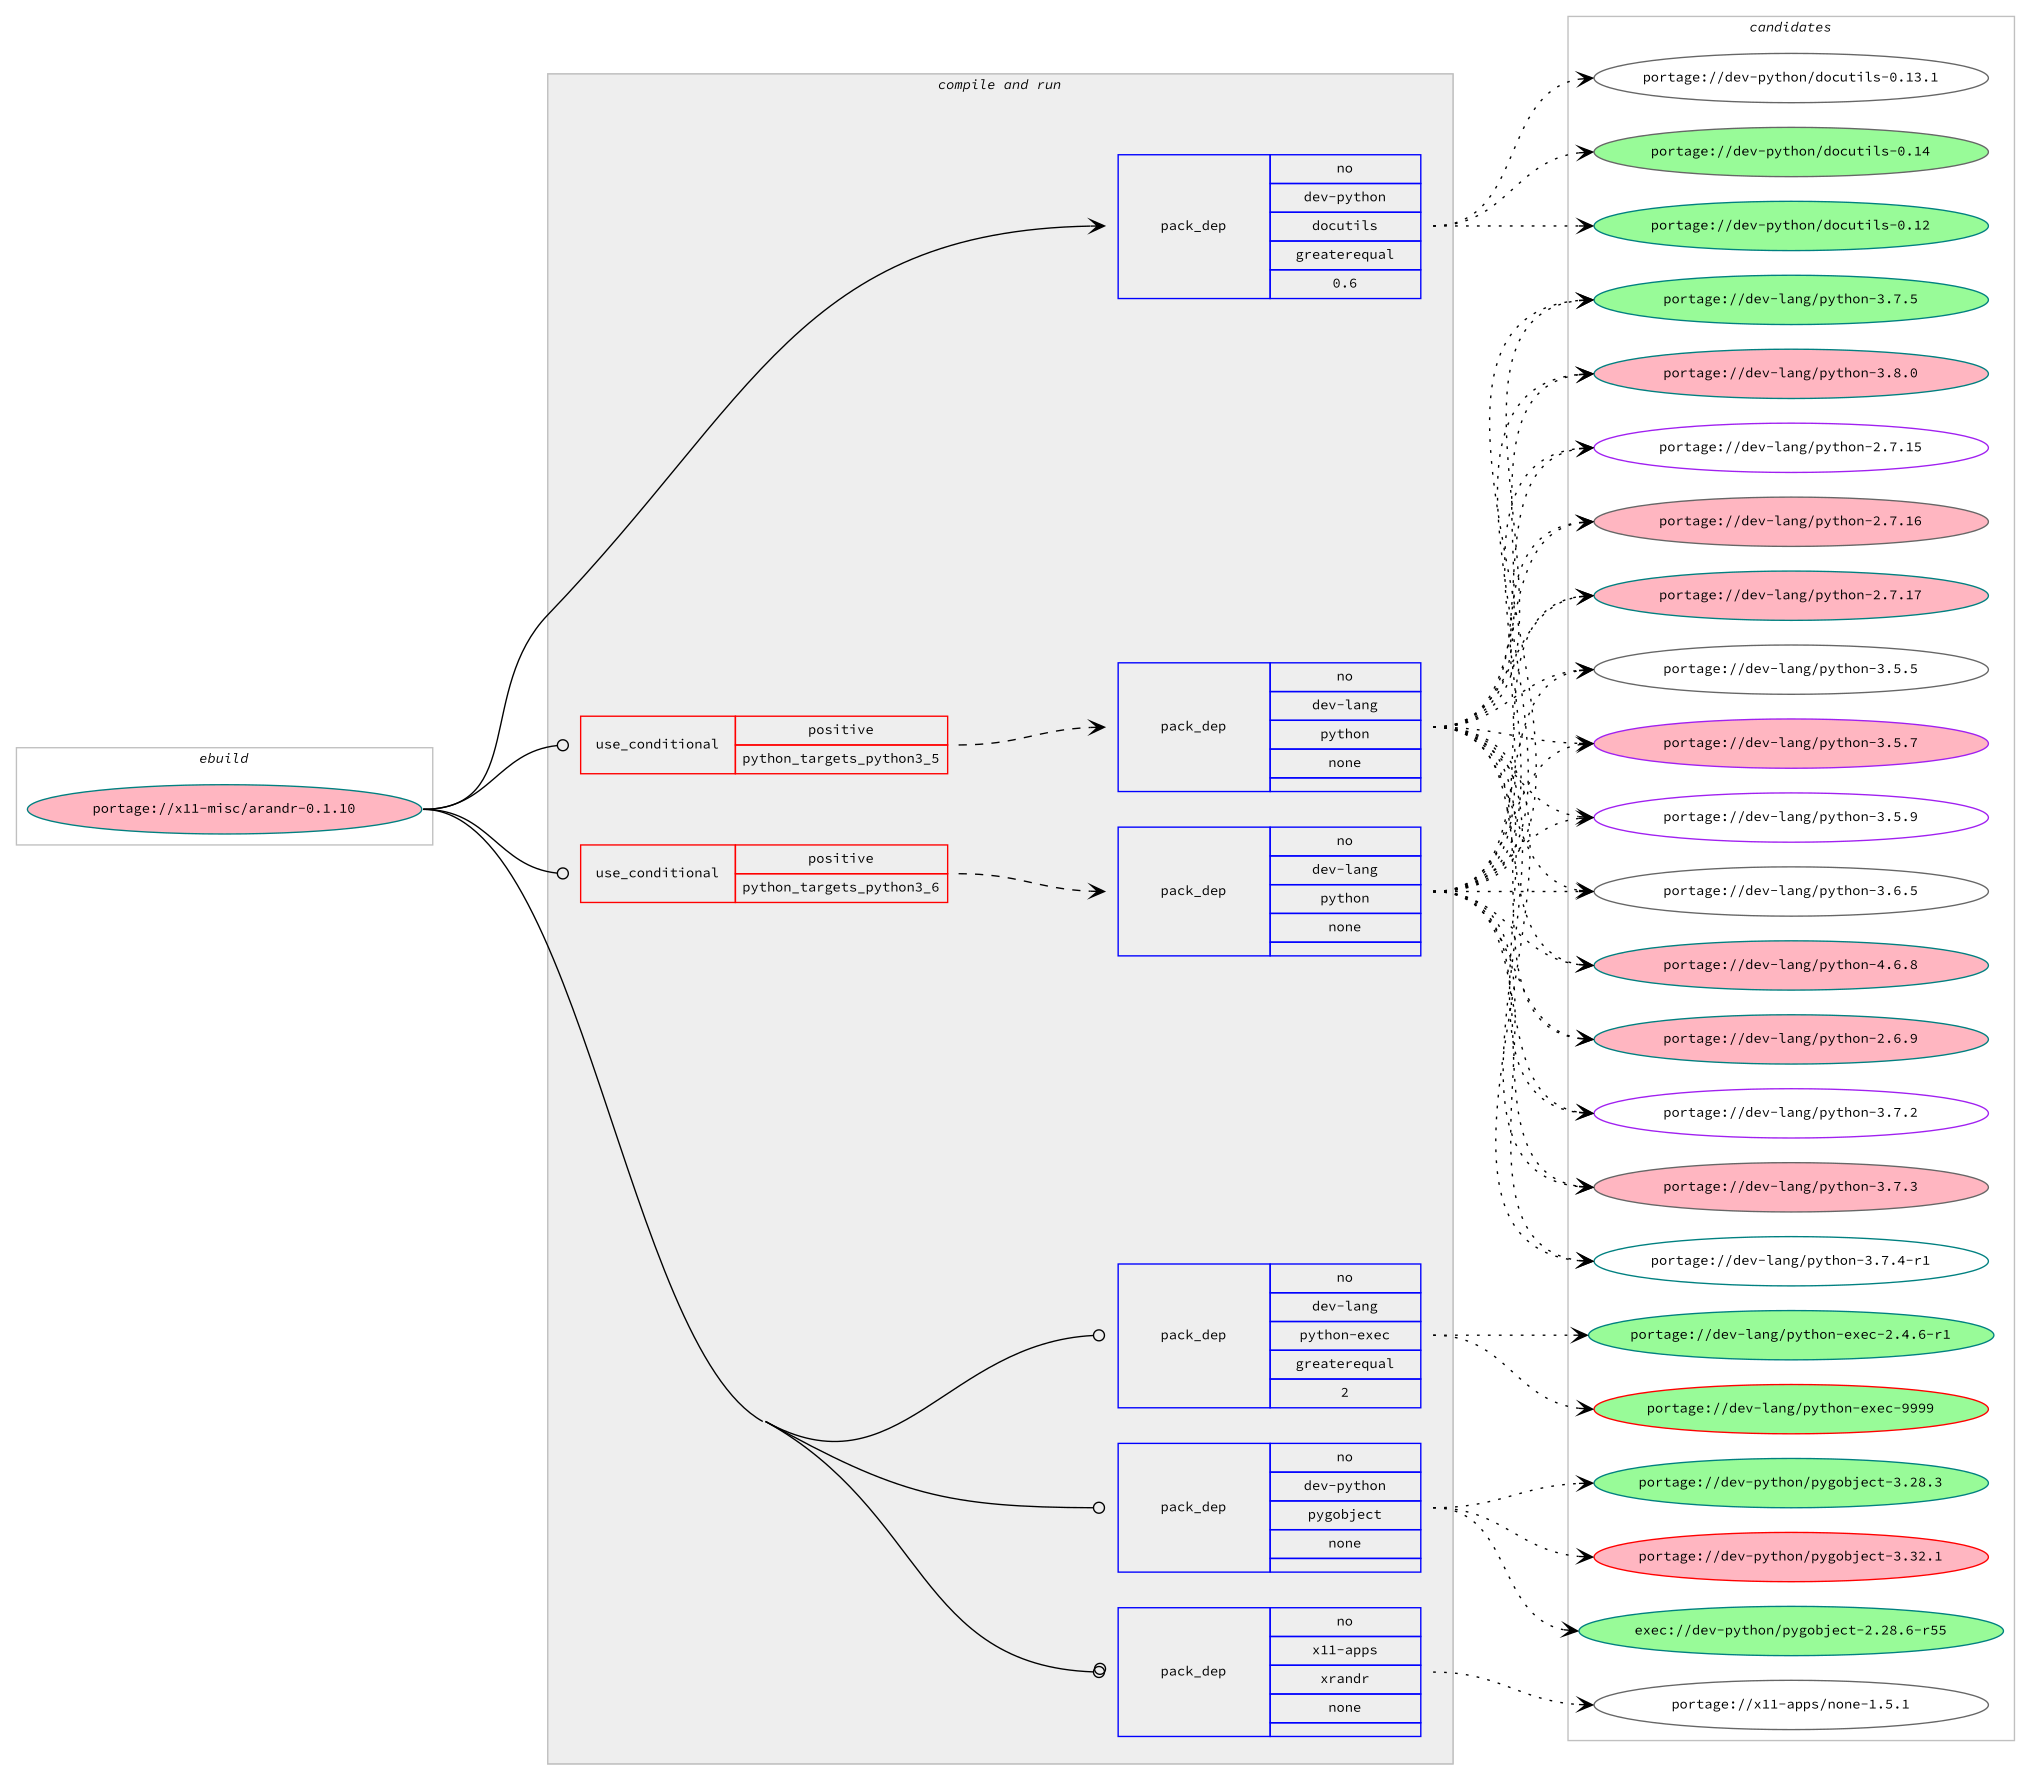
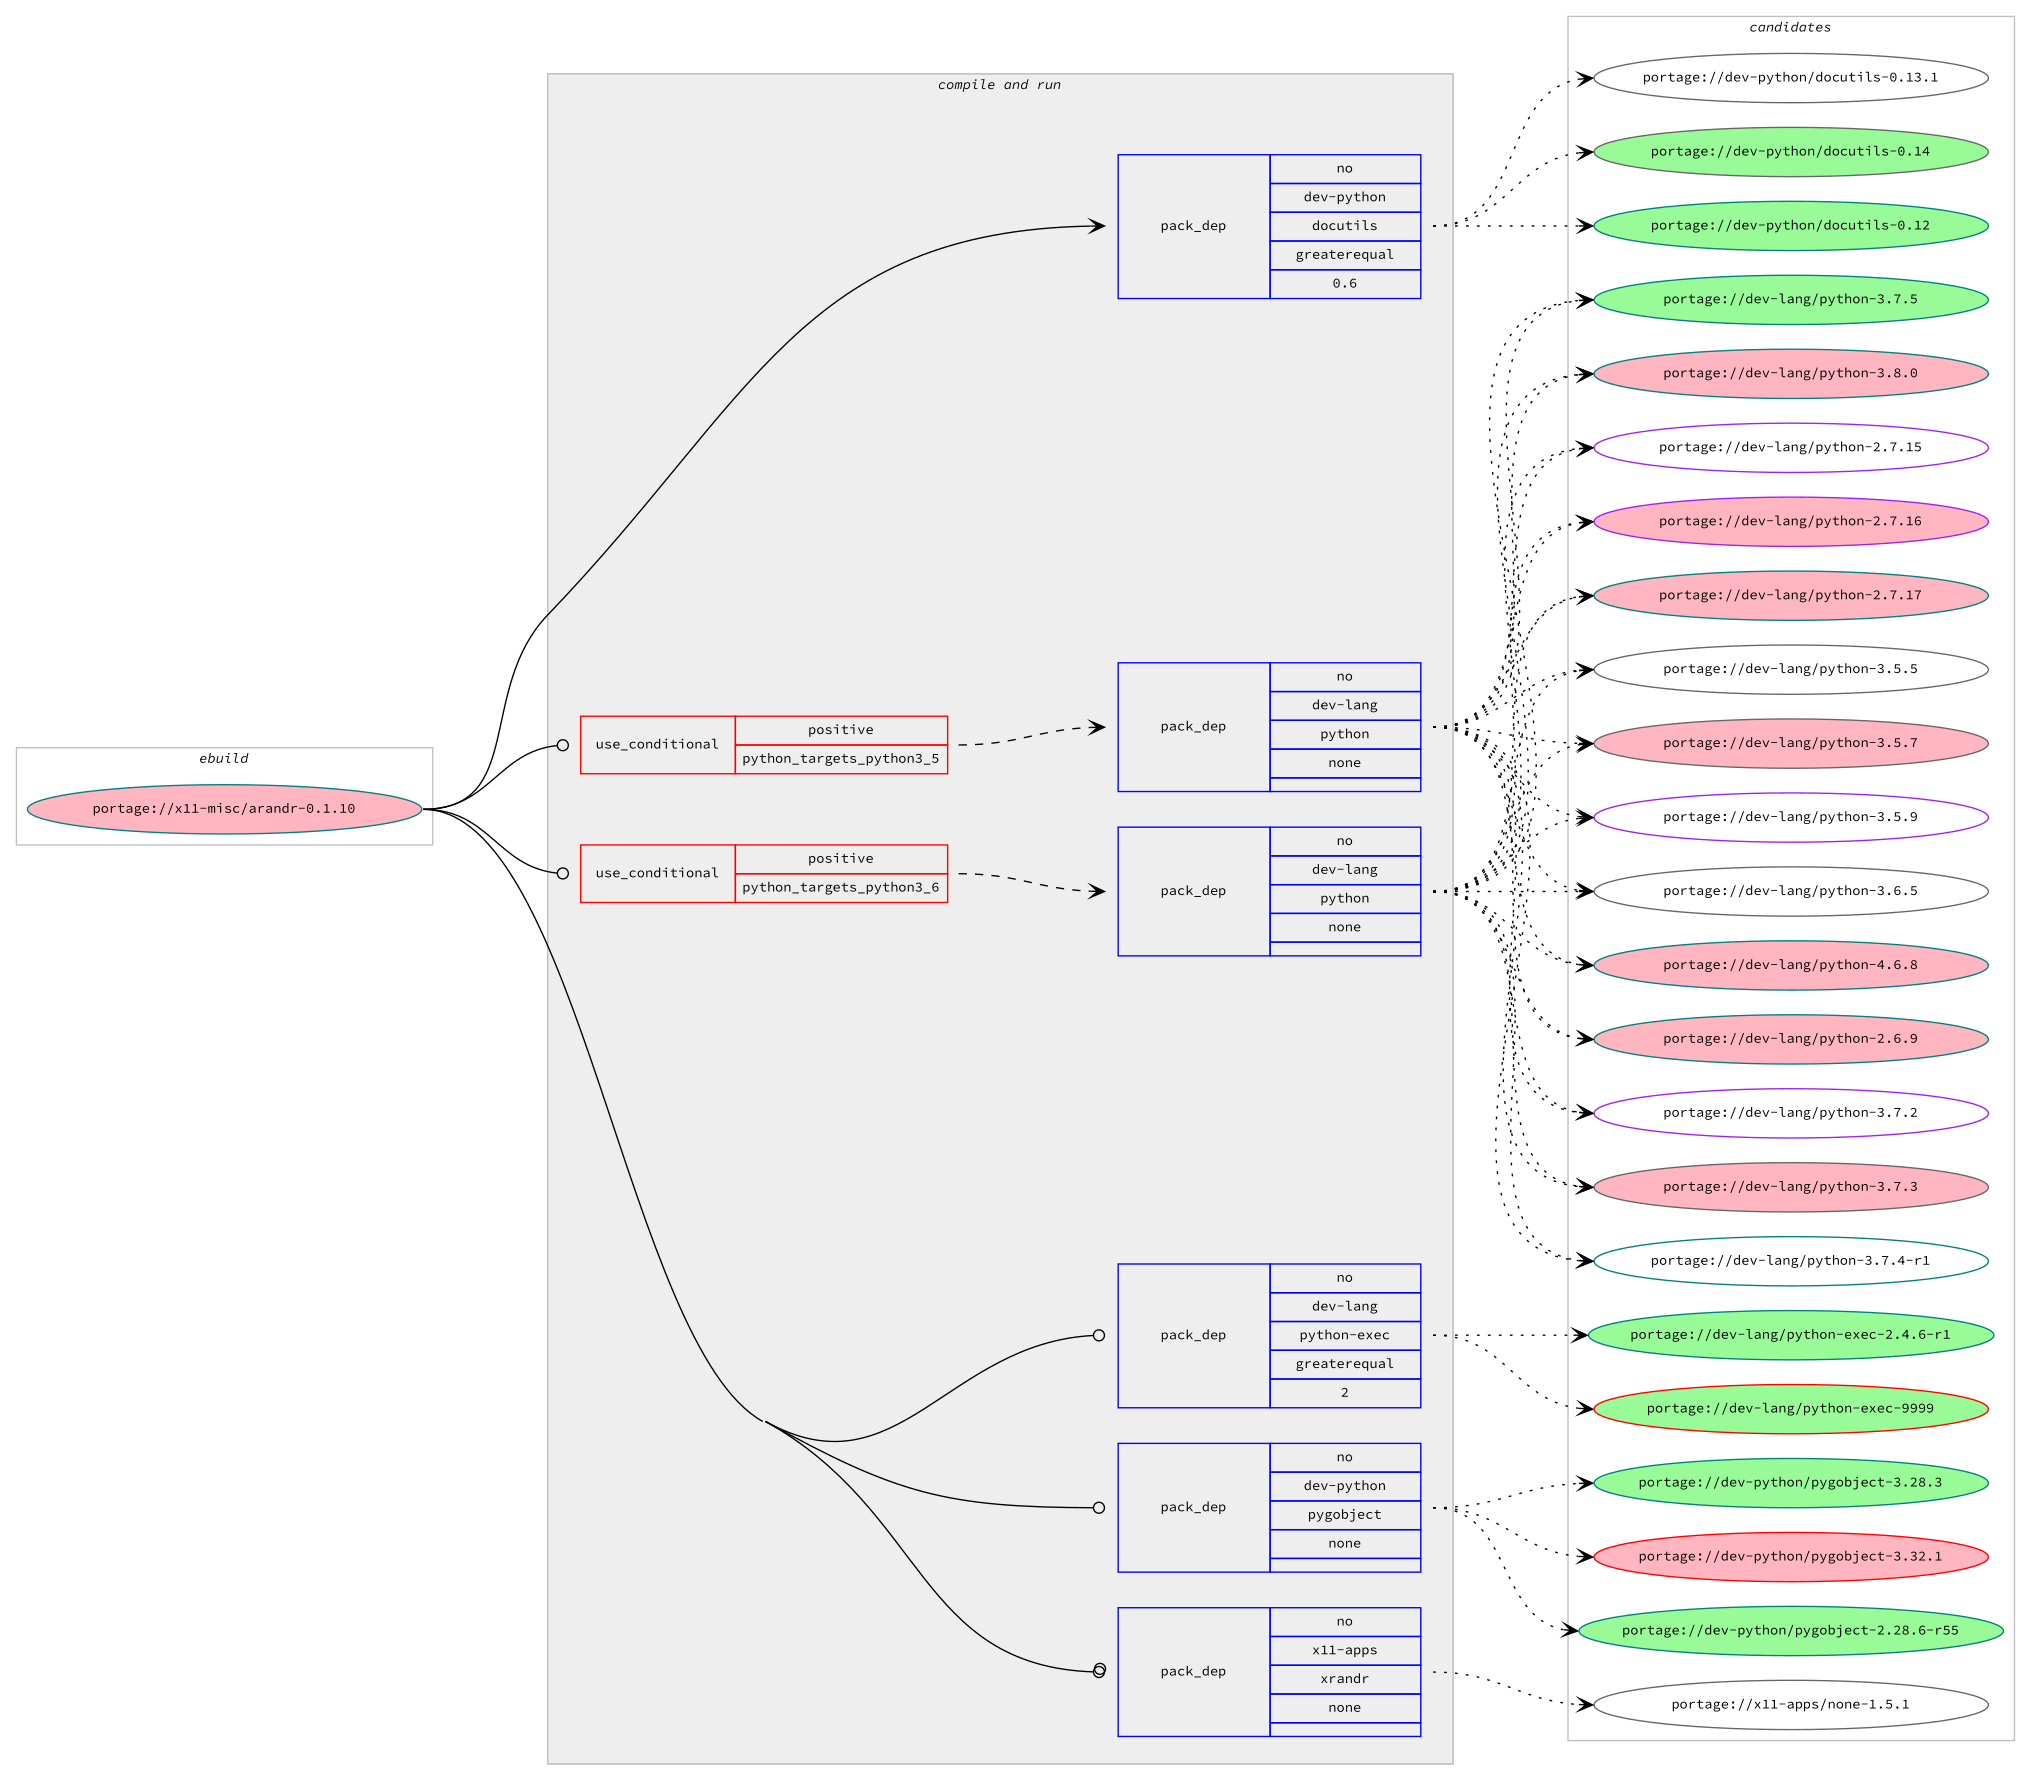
(1791, 522) -> (1791, 522)
(1791, 744) -> (1791, 744)
(1791, 1631) -> (1791, 1631)
